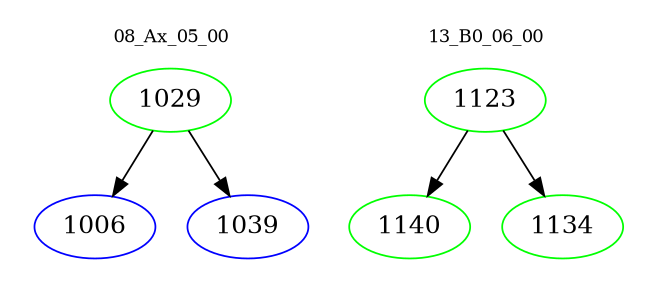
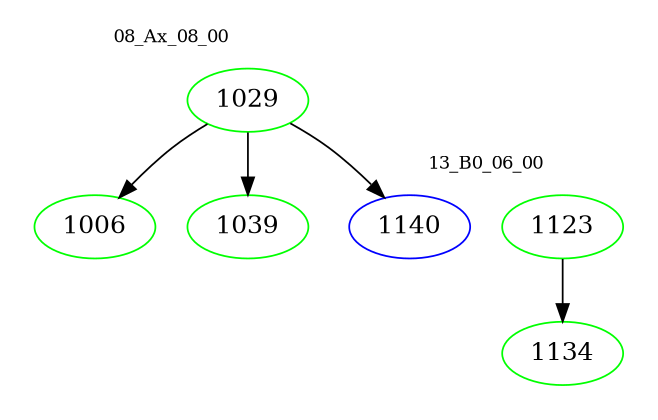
(171, 38) -> (171, 38)
(452, 156) -> (347, 162)
(95, 227) -> (95, 227)
(248, 227) -> (248, 227)
(410, 227) -> (410, 227)
